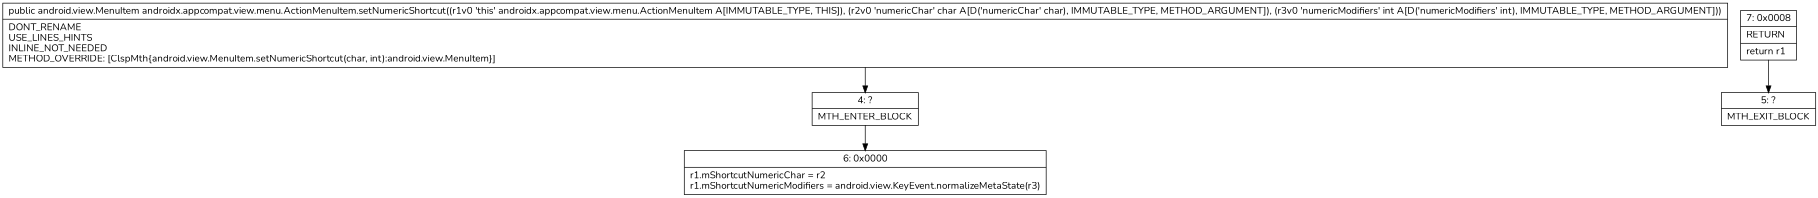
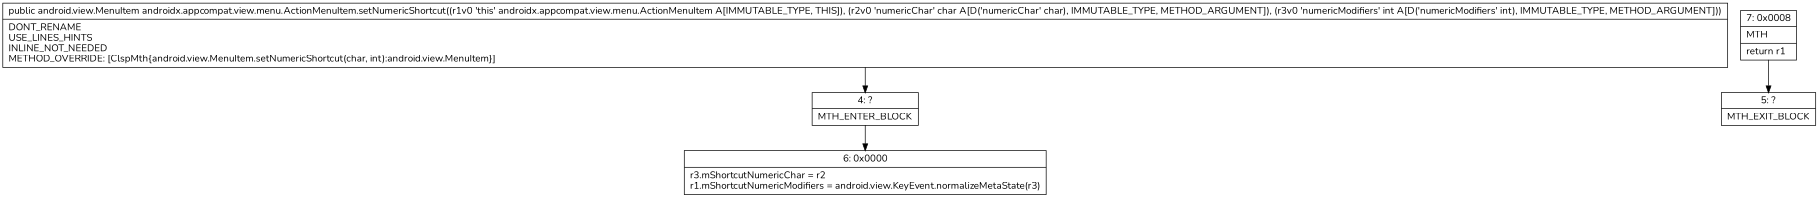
(1766, 35) -> (1757, 35)
(758, 175) -> (758, 175)
